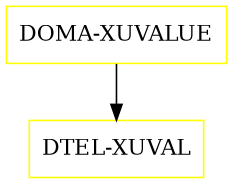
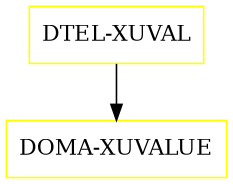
(116, 84) -> (116, 84)
